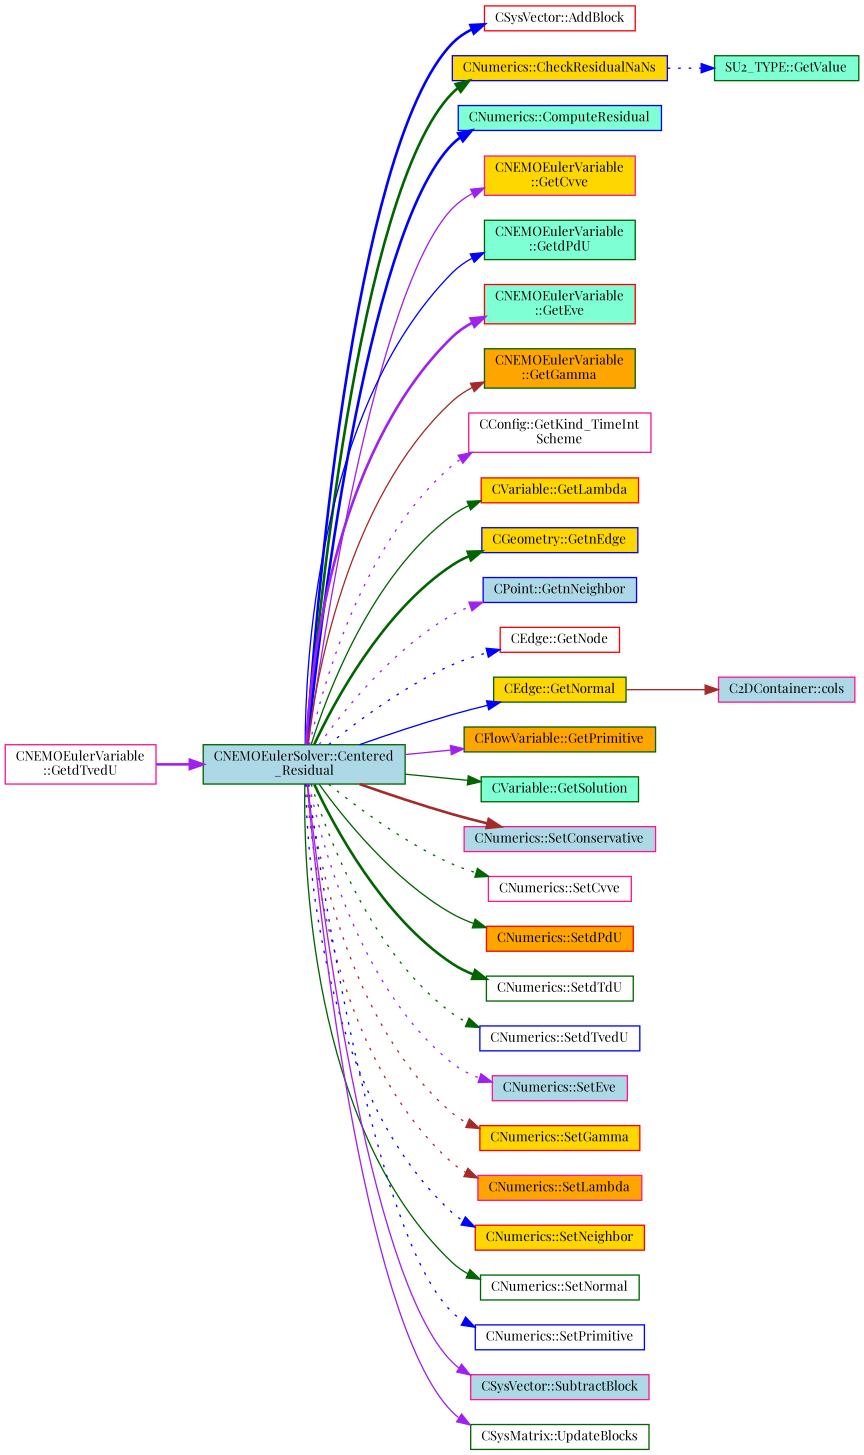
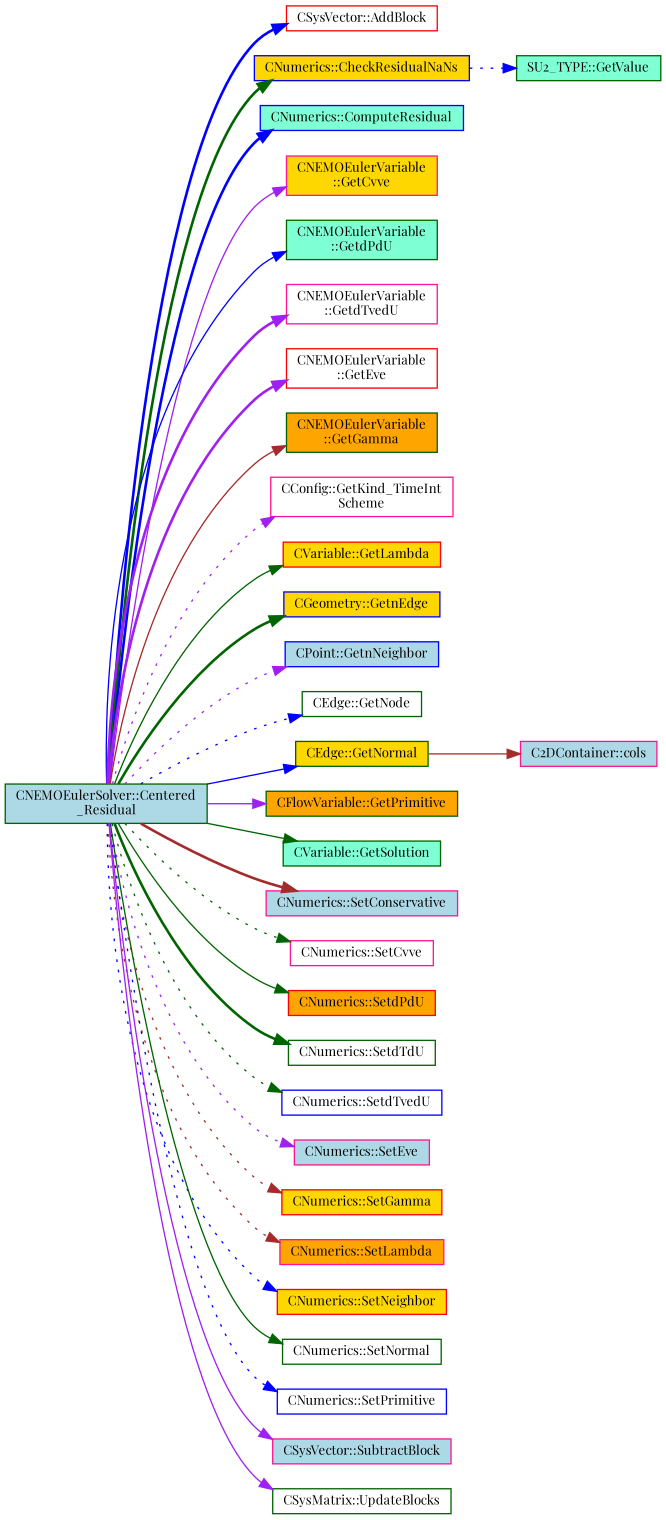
(560, 304) -> (362, 368)
(560, 640) -> (362, 704)
(173, 764) -> (171, 463)
